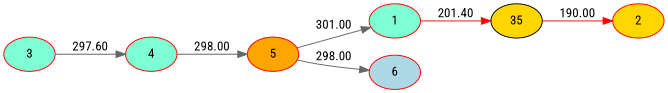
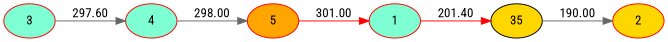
(573, 21) -> (573, 21)
(329, 39) -> (329, 21)
(395, 72) -> none
